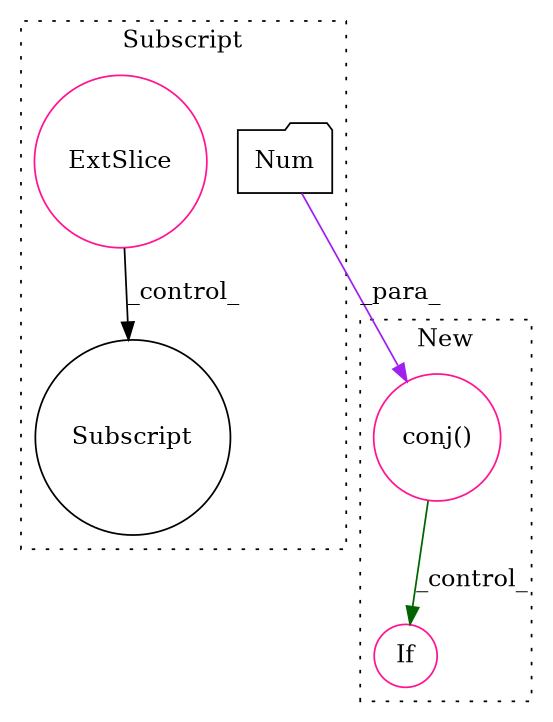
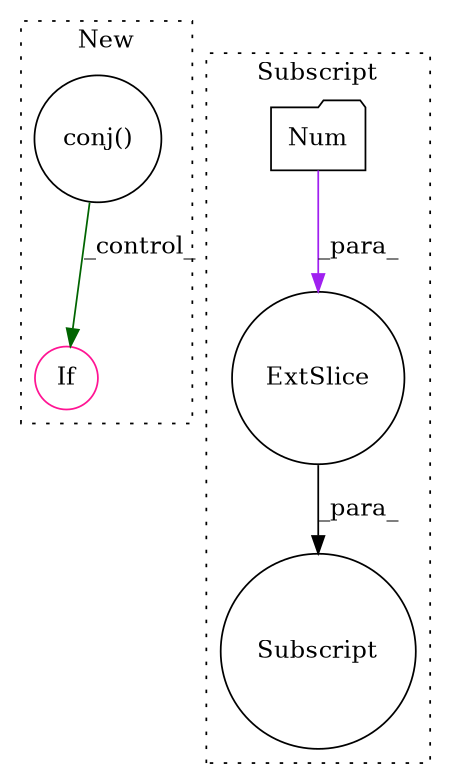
(121, 162) -> (318, 378)
(357, 292) -> (318, 222)
(184, 293) -> (358, 509)
(437, 437) -> (98, 139)
